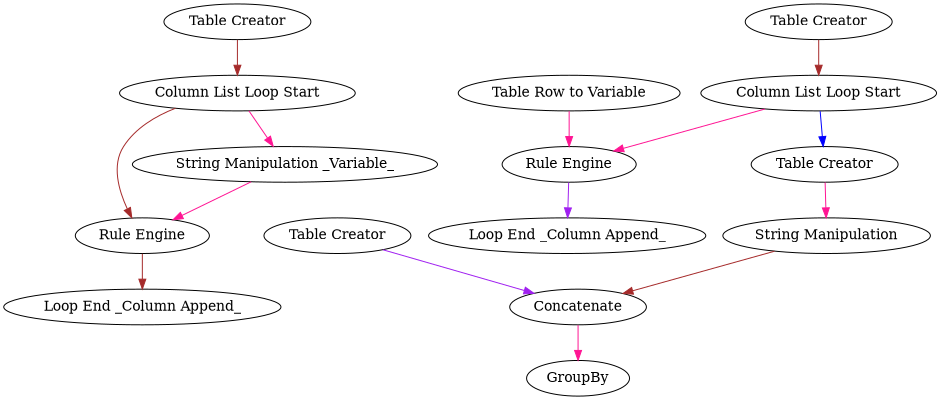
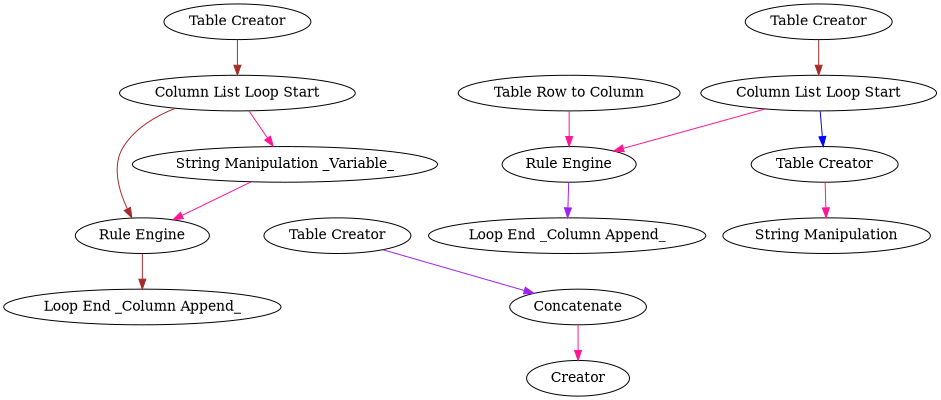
(569, 93) -> (569, 93)
(704, 271) -> none
(578, 378) -> (578, 378)
